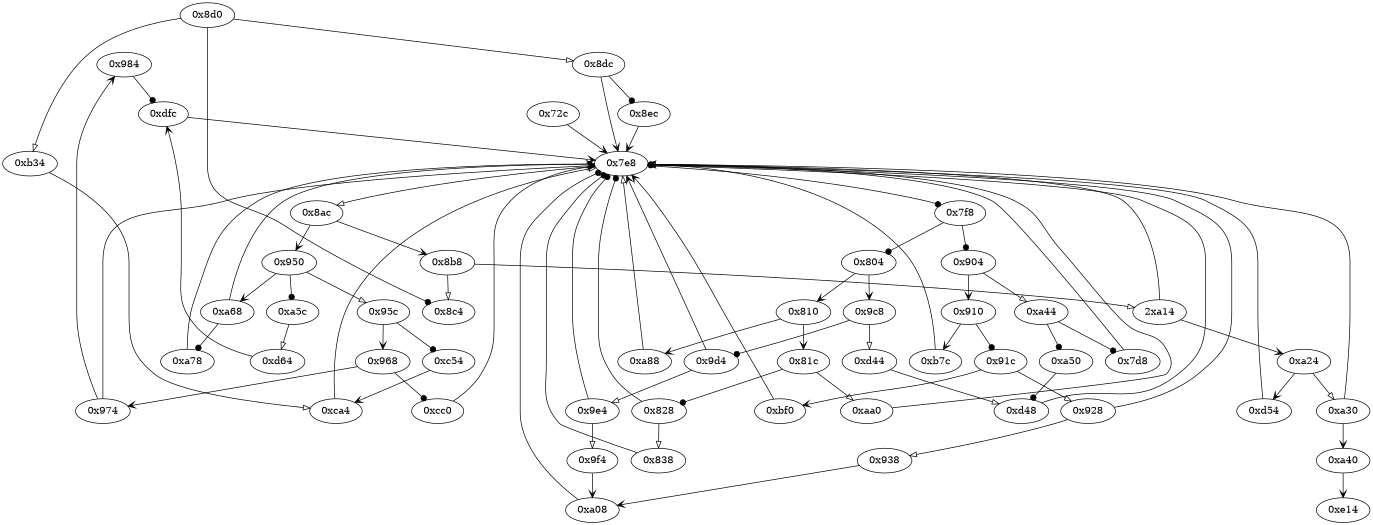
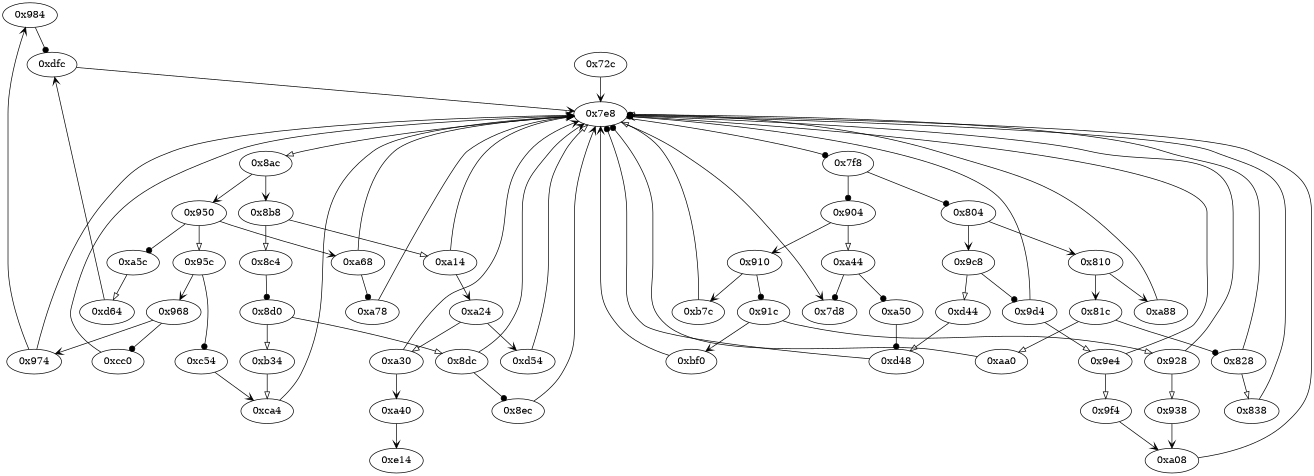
(964, 191) -> (734, 192)
(238, 205) -> (266, 285)
(1160, 312) -> (450, 263)
